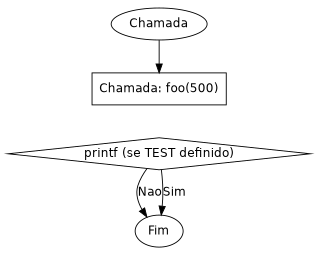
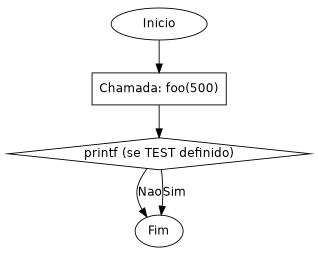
(159, 24) -> (159, 24)
none -> (159, 117)
